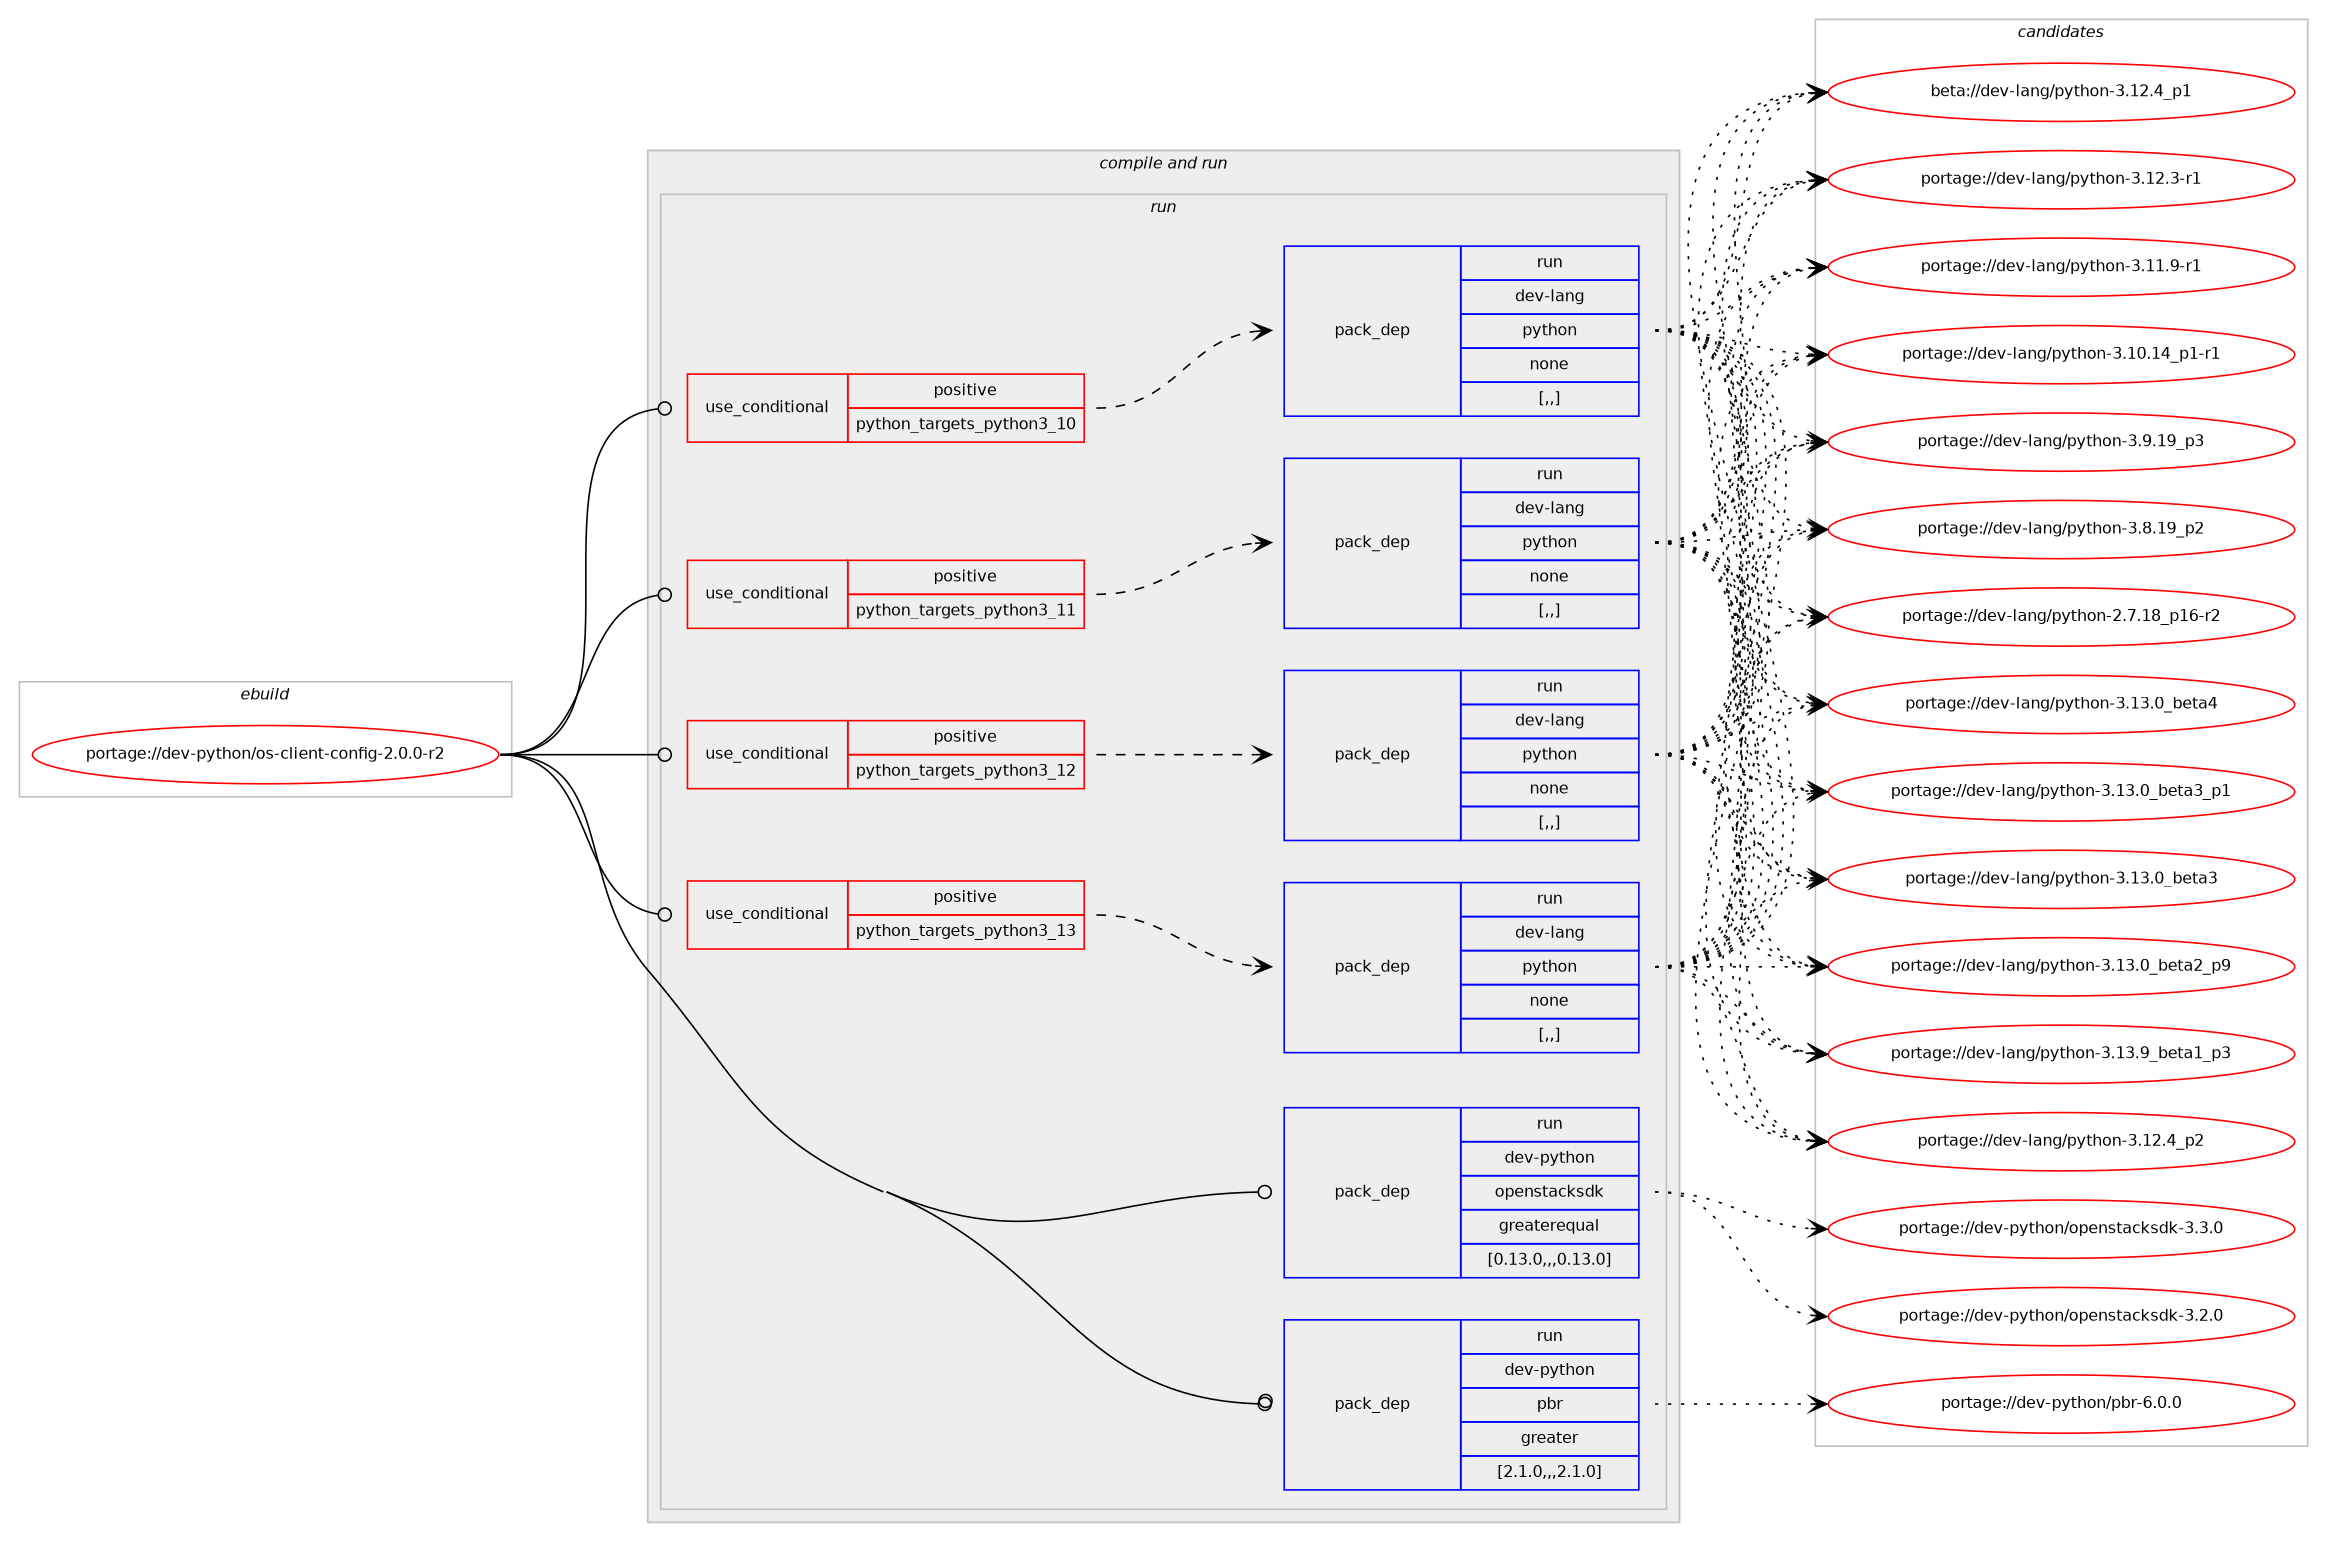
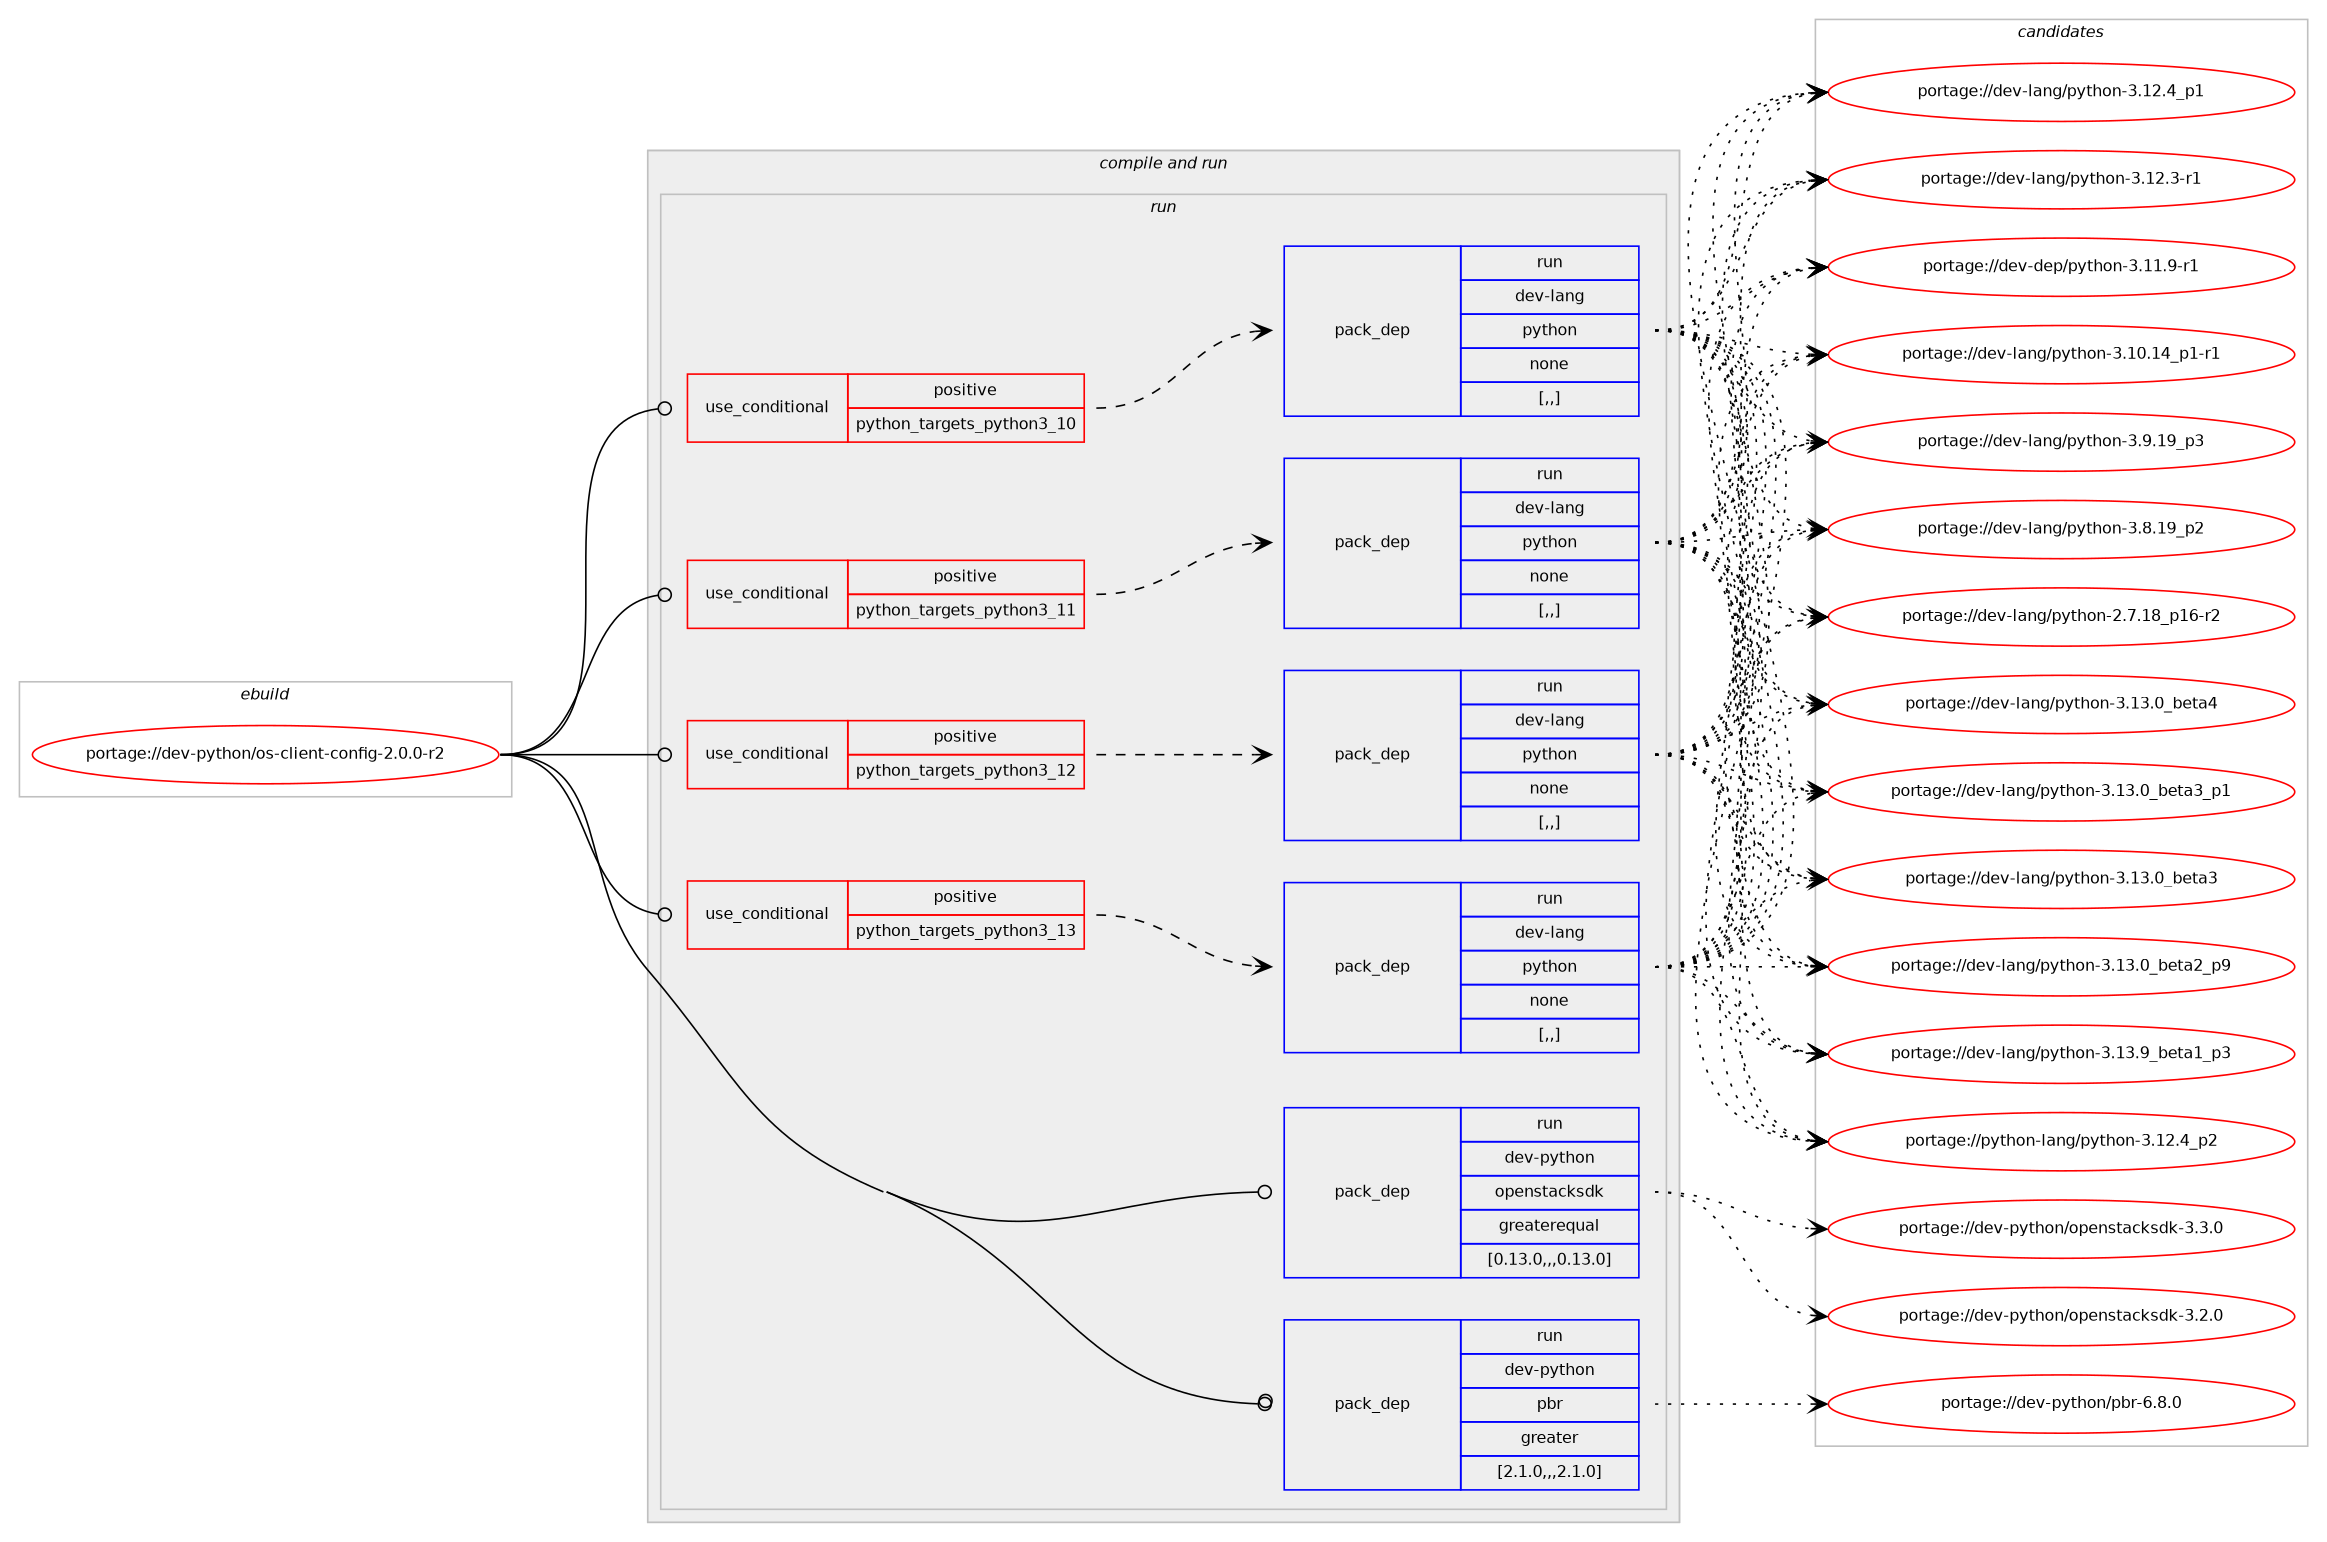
(2062, 92) -> (2062, 92)
(2062, 267) -> (2062, 267)
(2062, 1142) -> (2062, 1142)
(2062, 1404) -> (2062, 1404)
